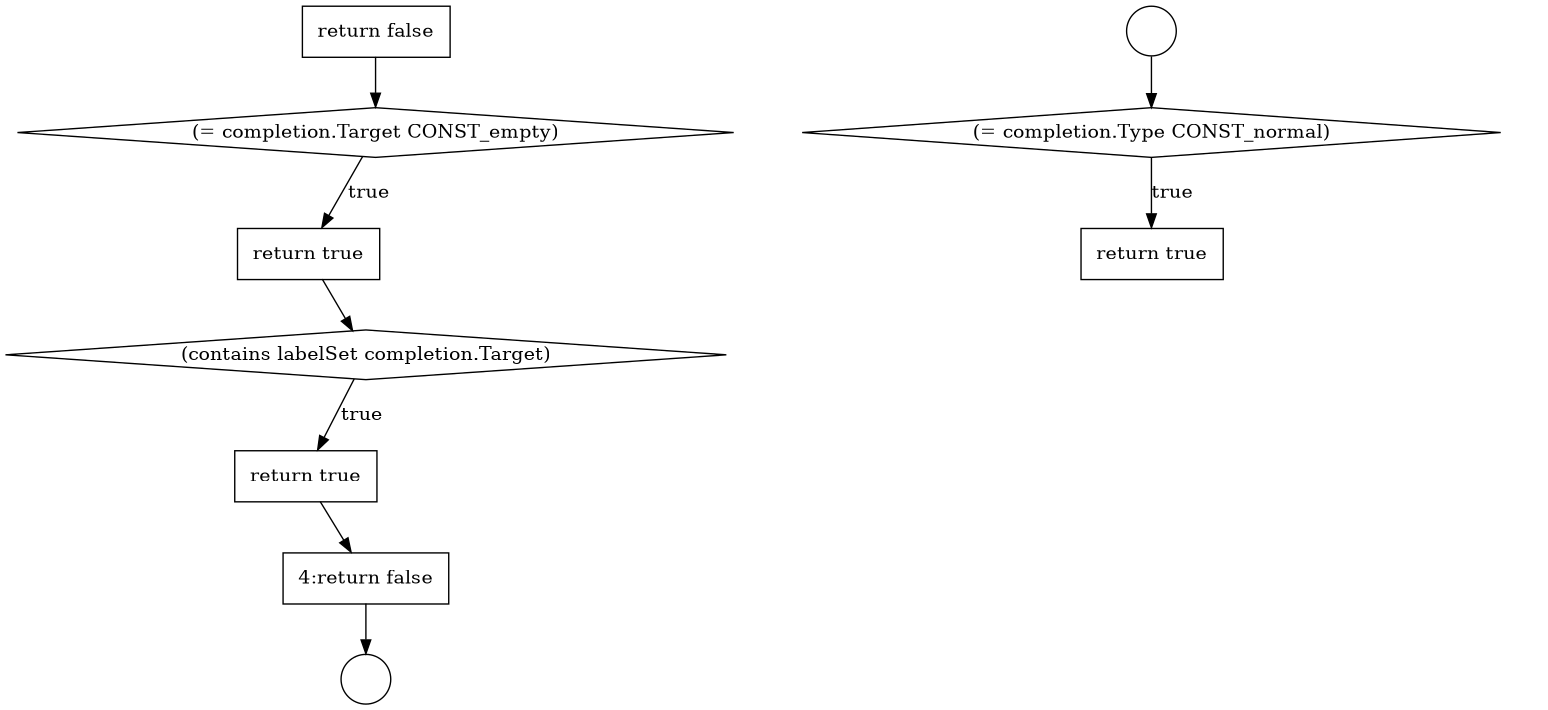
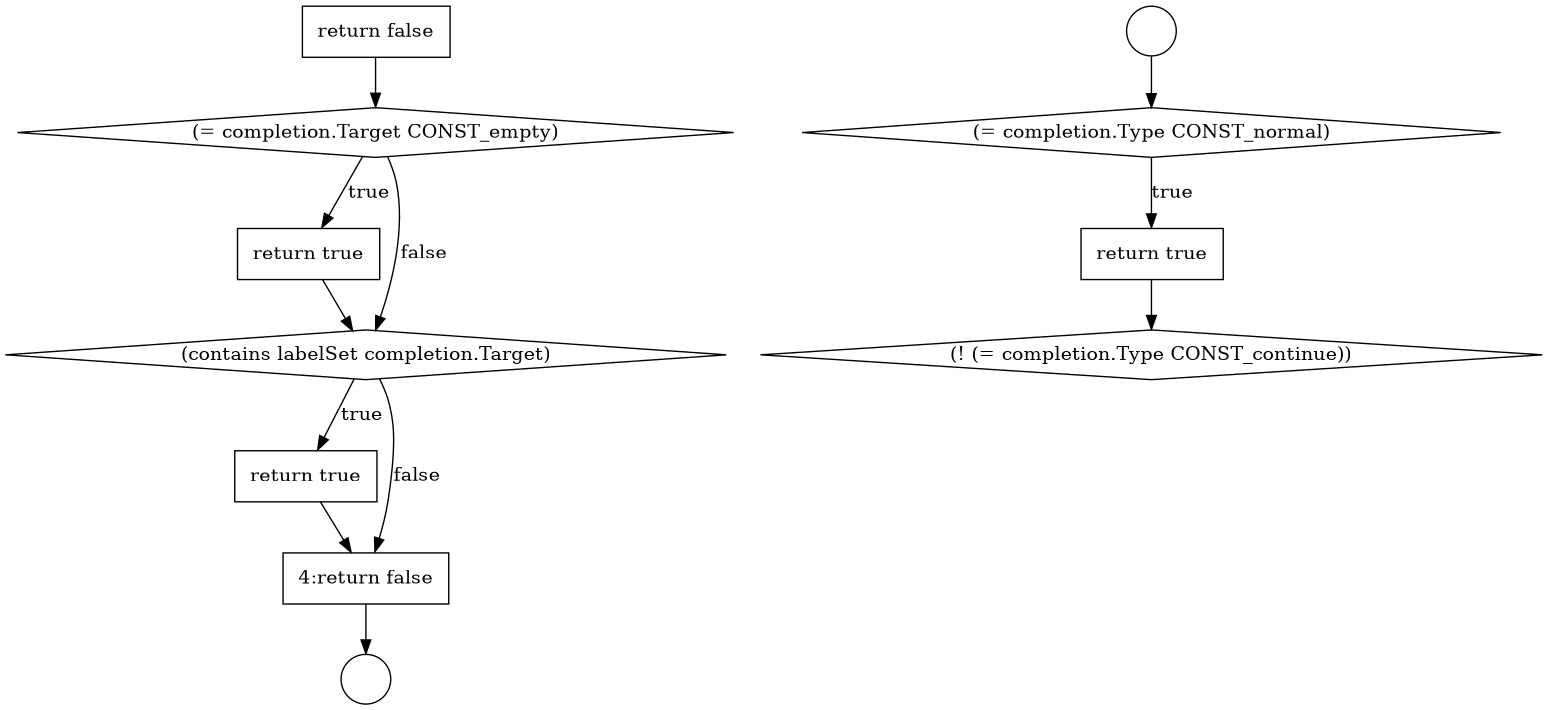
none -> (398, 237)
none -> (1151, 355)
none -> (393, 458)
